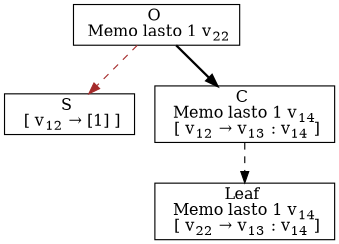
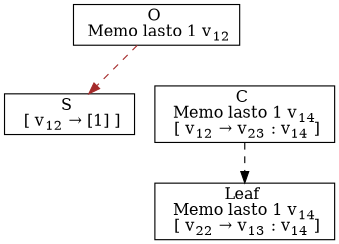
(222, 32) -> (222, 32)
(193, 61) -> none
(257, 129) -> (257, 129)
